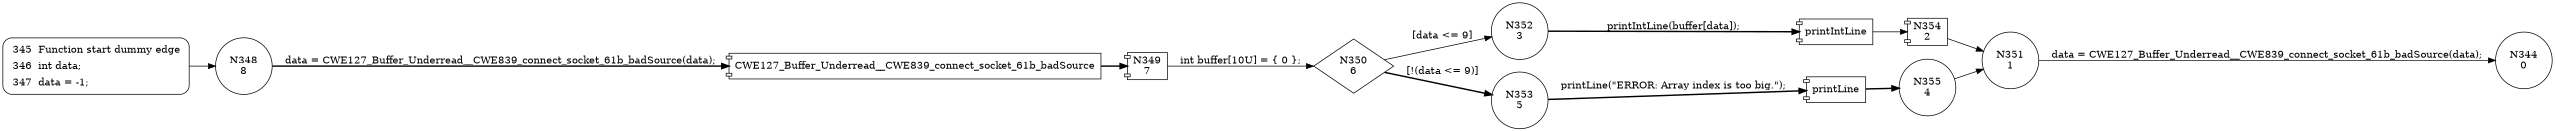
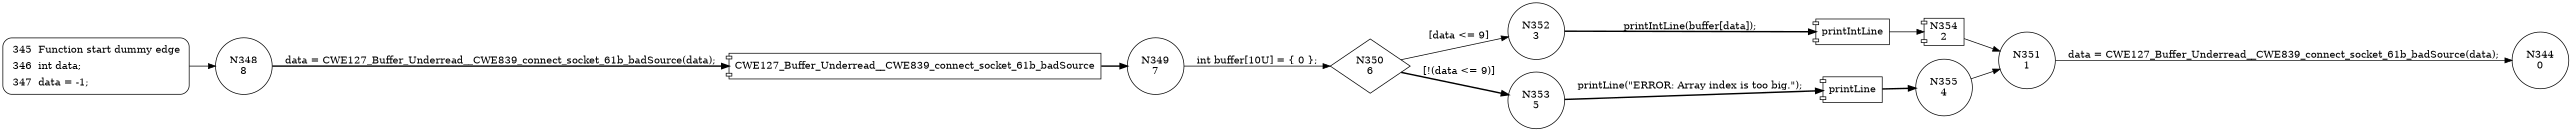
(1147, 66) -> (1156, 66)
